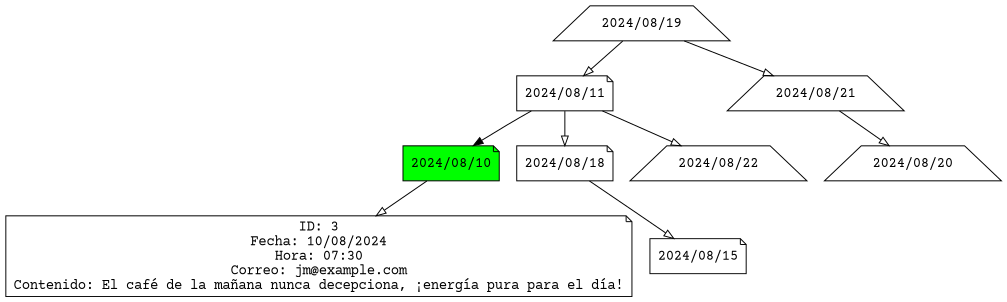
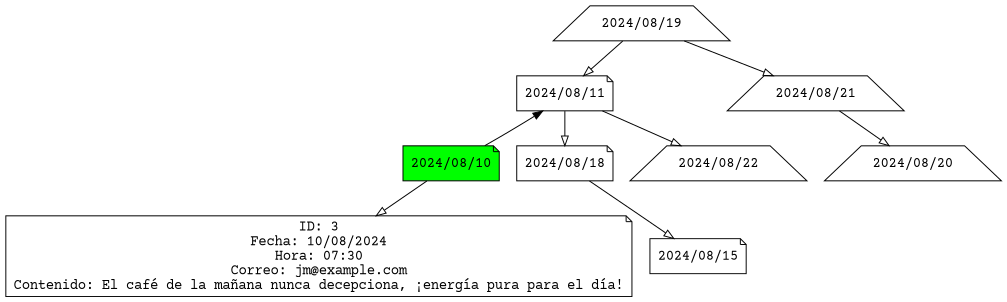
(506, 125) -> (510, 131)
